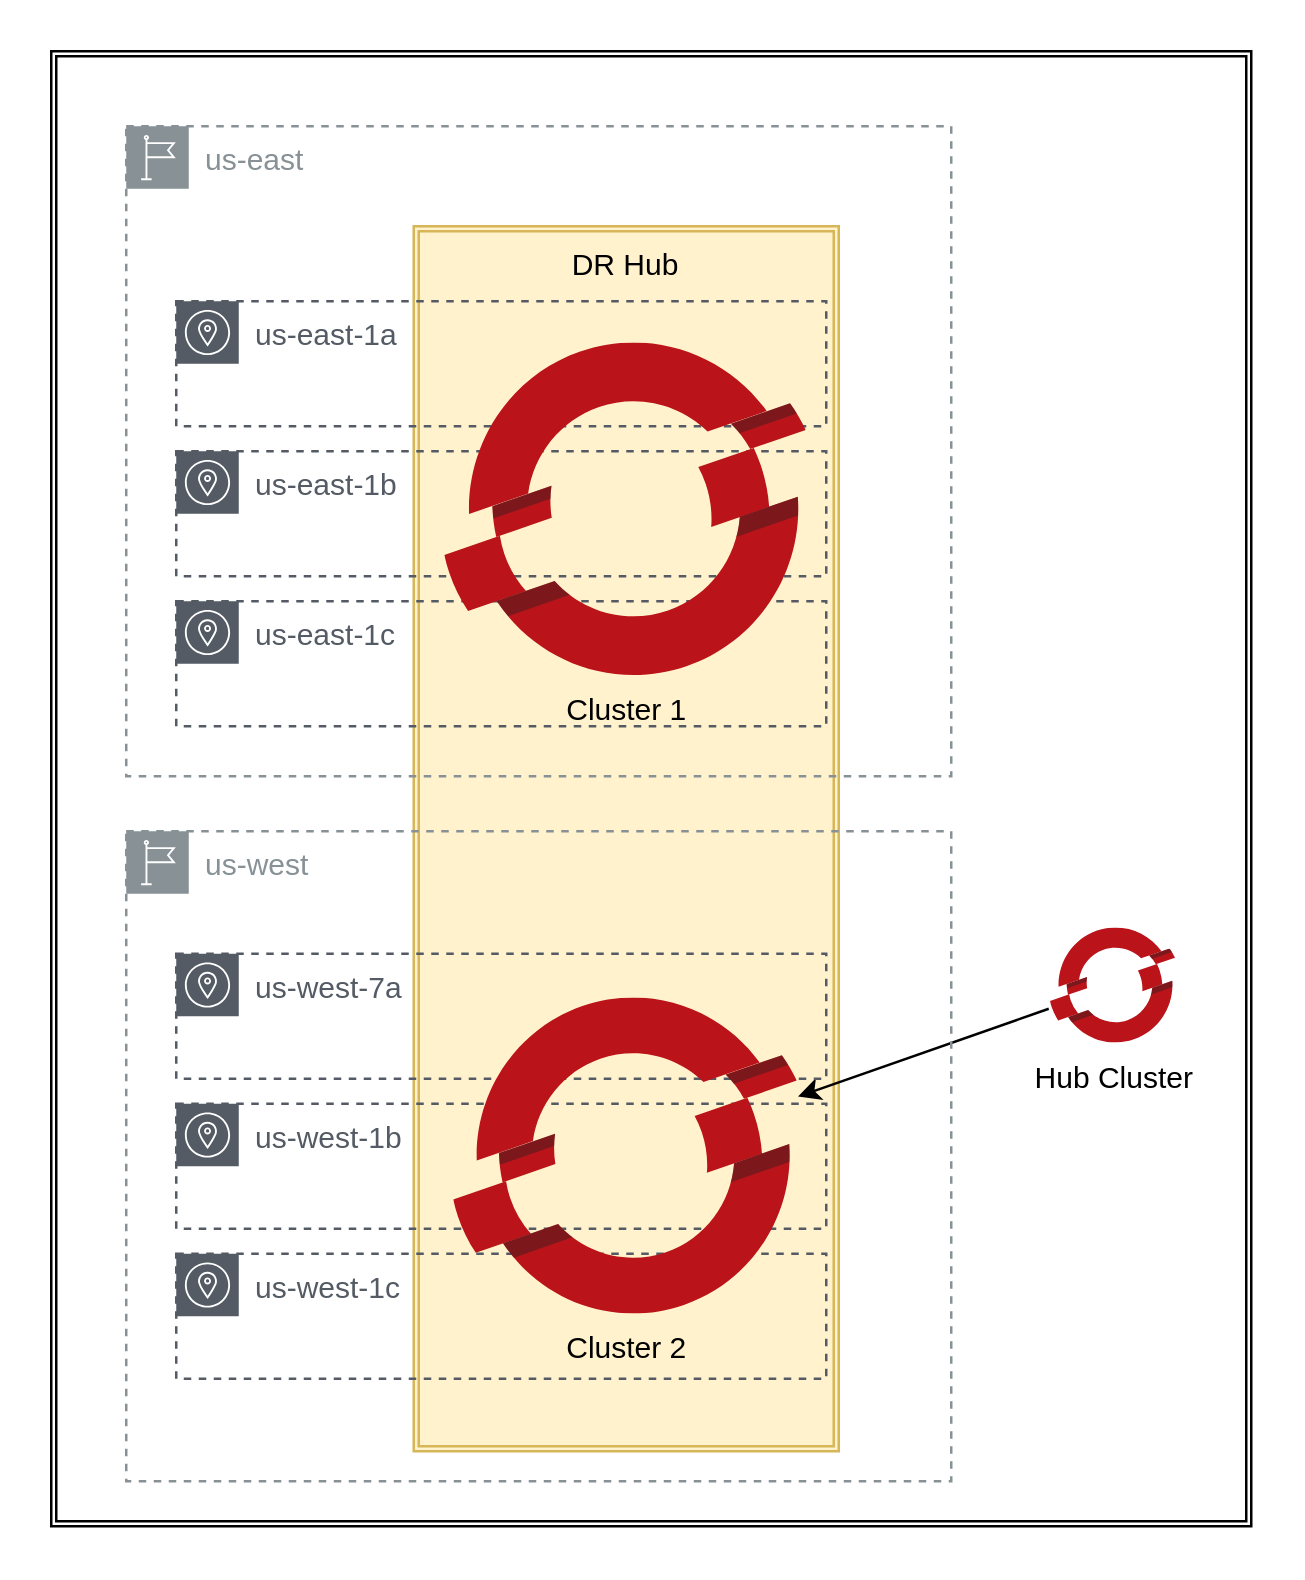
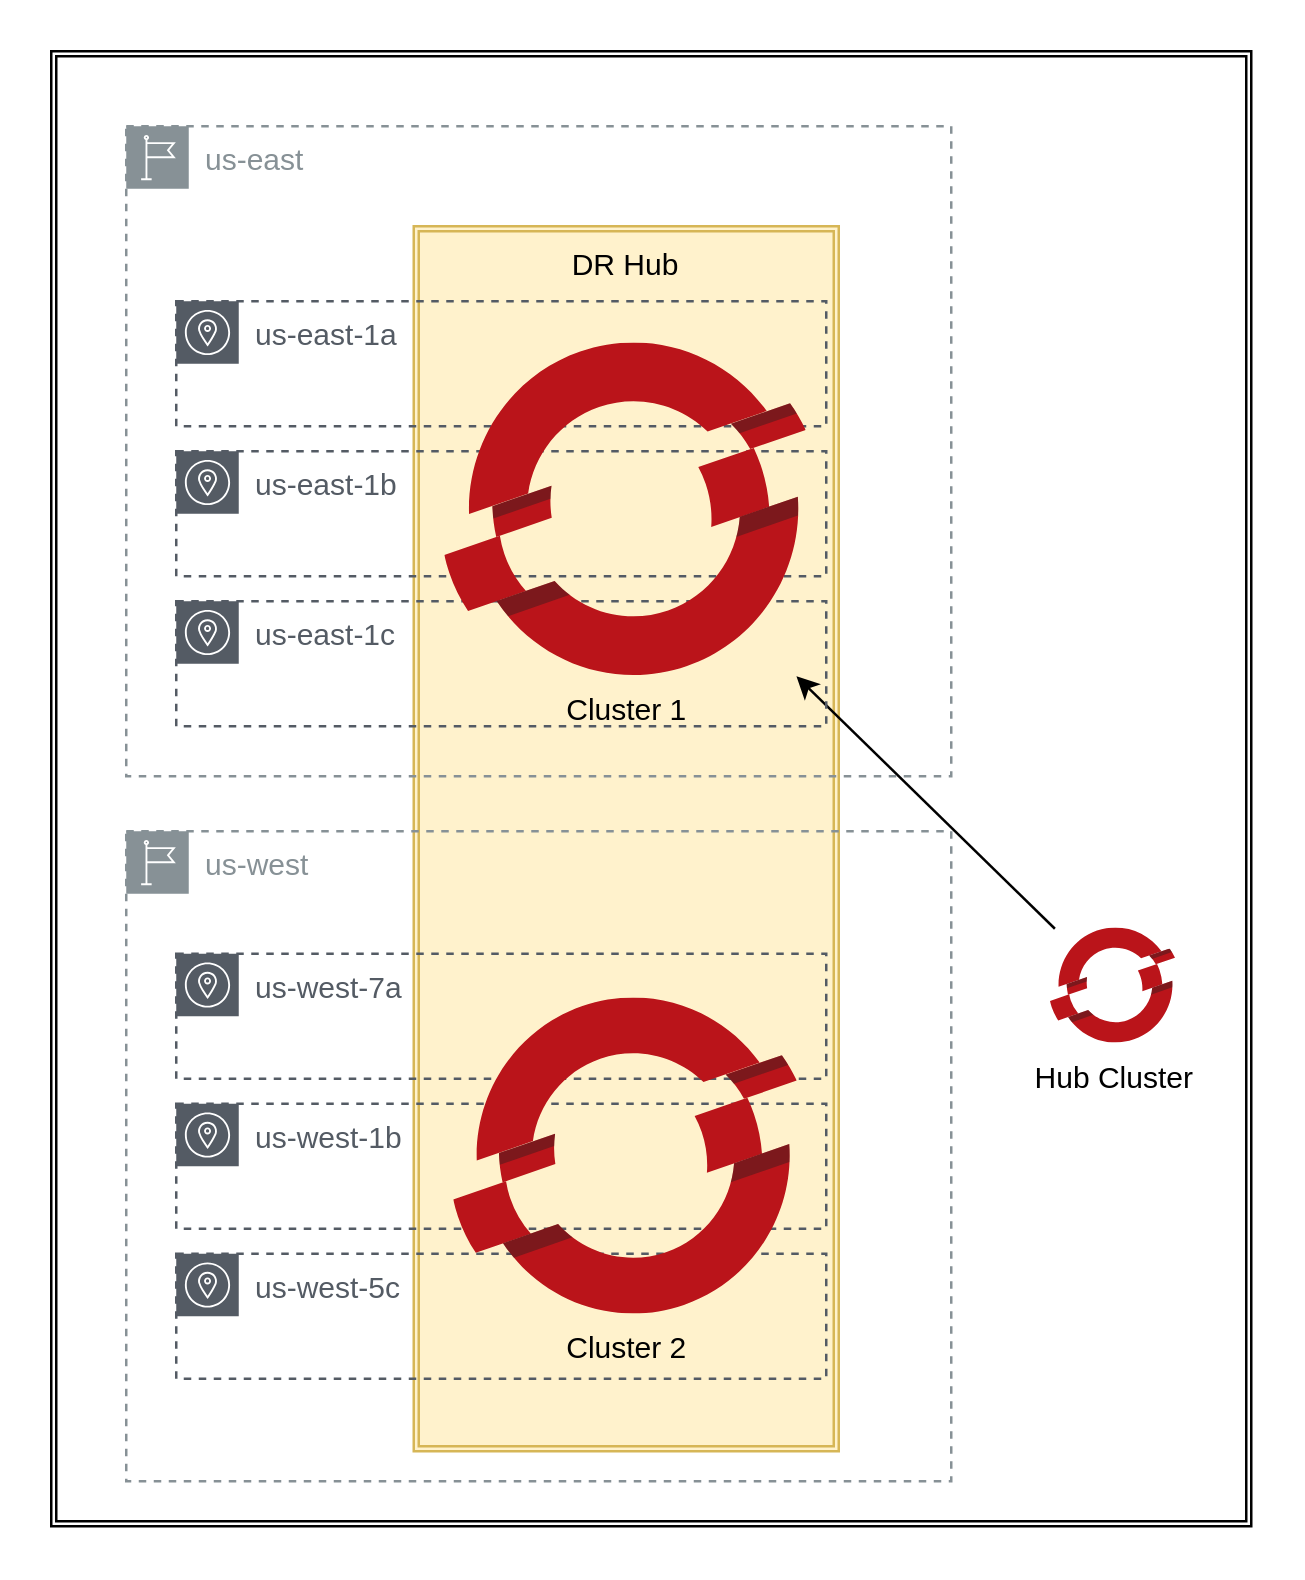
none -> (979, 855)
(880, 1068) -> none
(340, 1289) -> (340, 1289)
